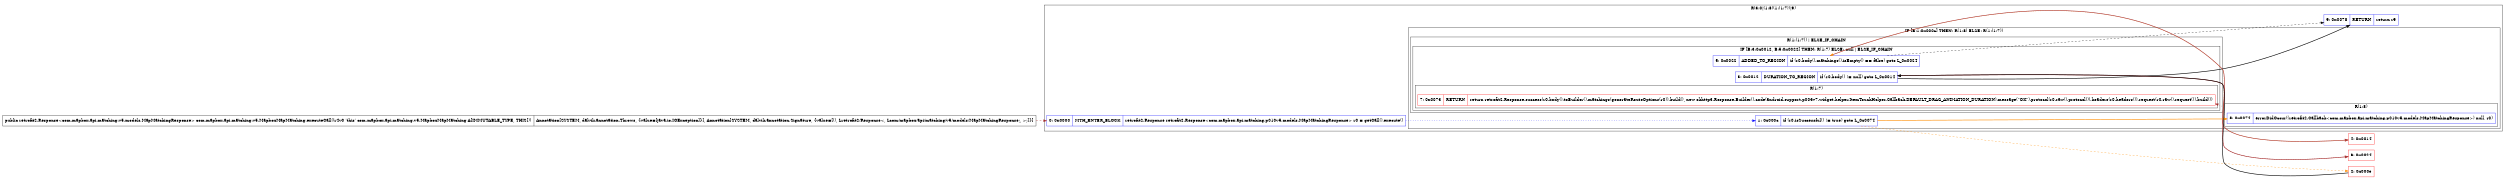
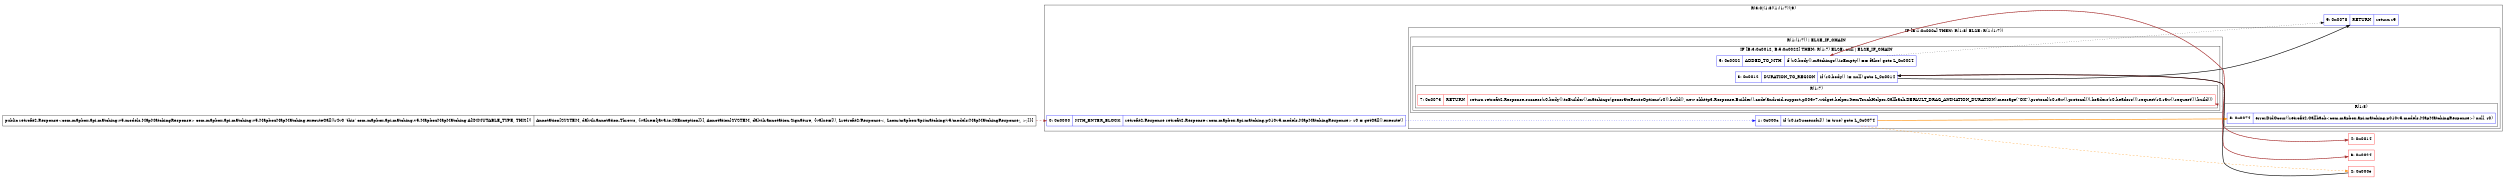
(2124, 18) -> (2124, 18)
(2104, 39) -> (2104, 39)
(1763, 61) -> (1763, 61)
